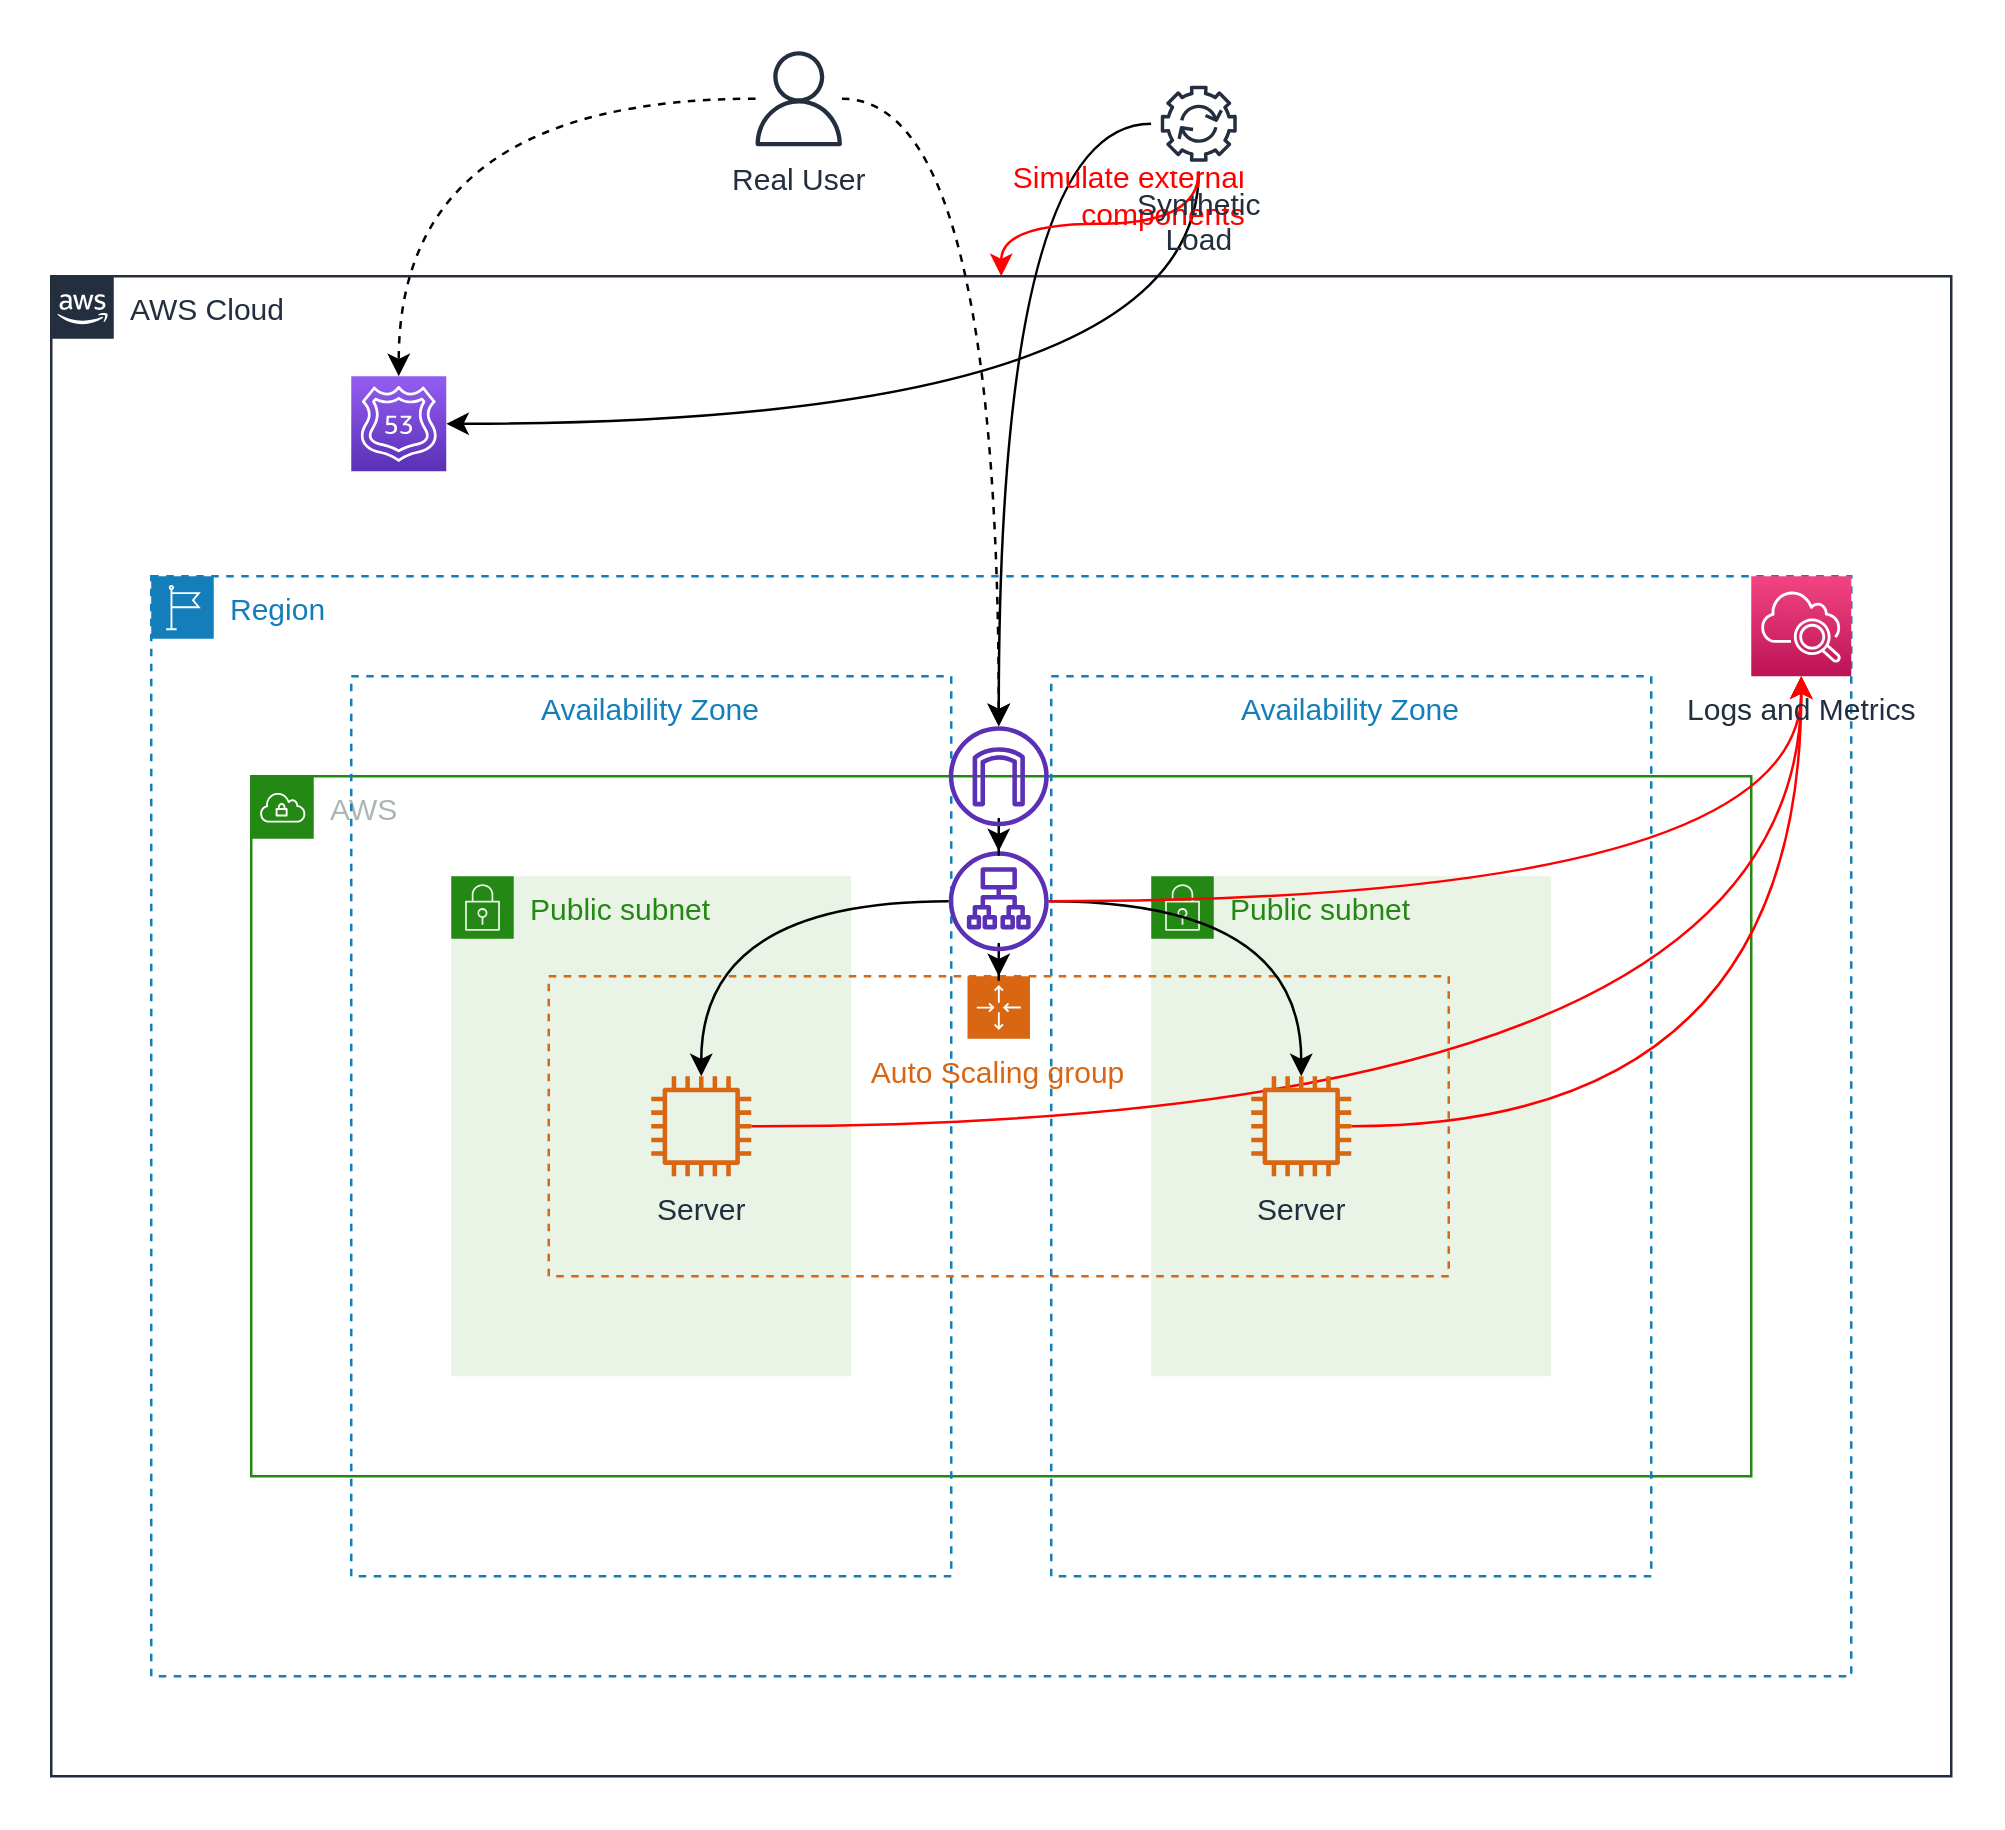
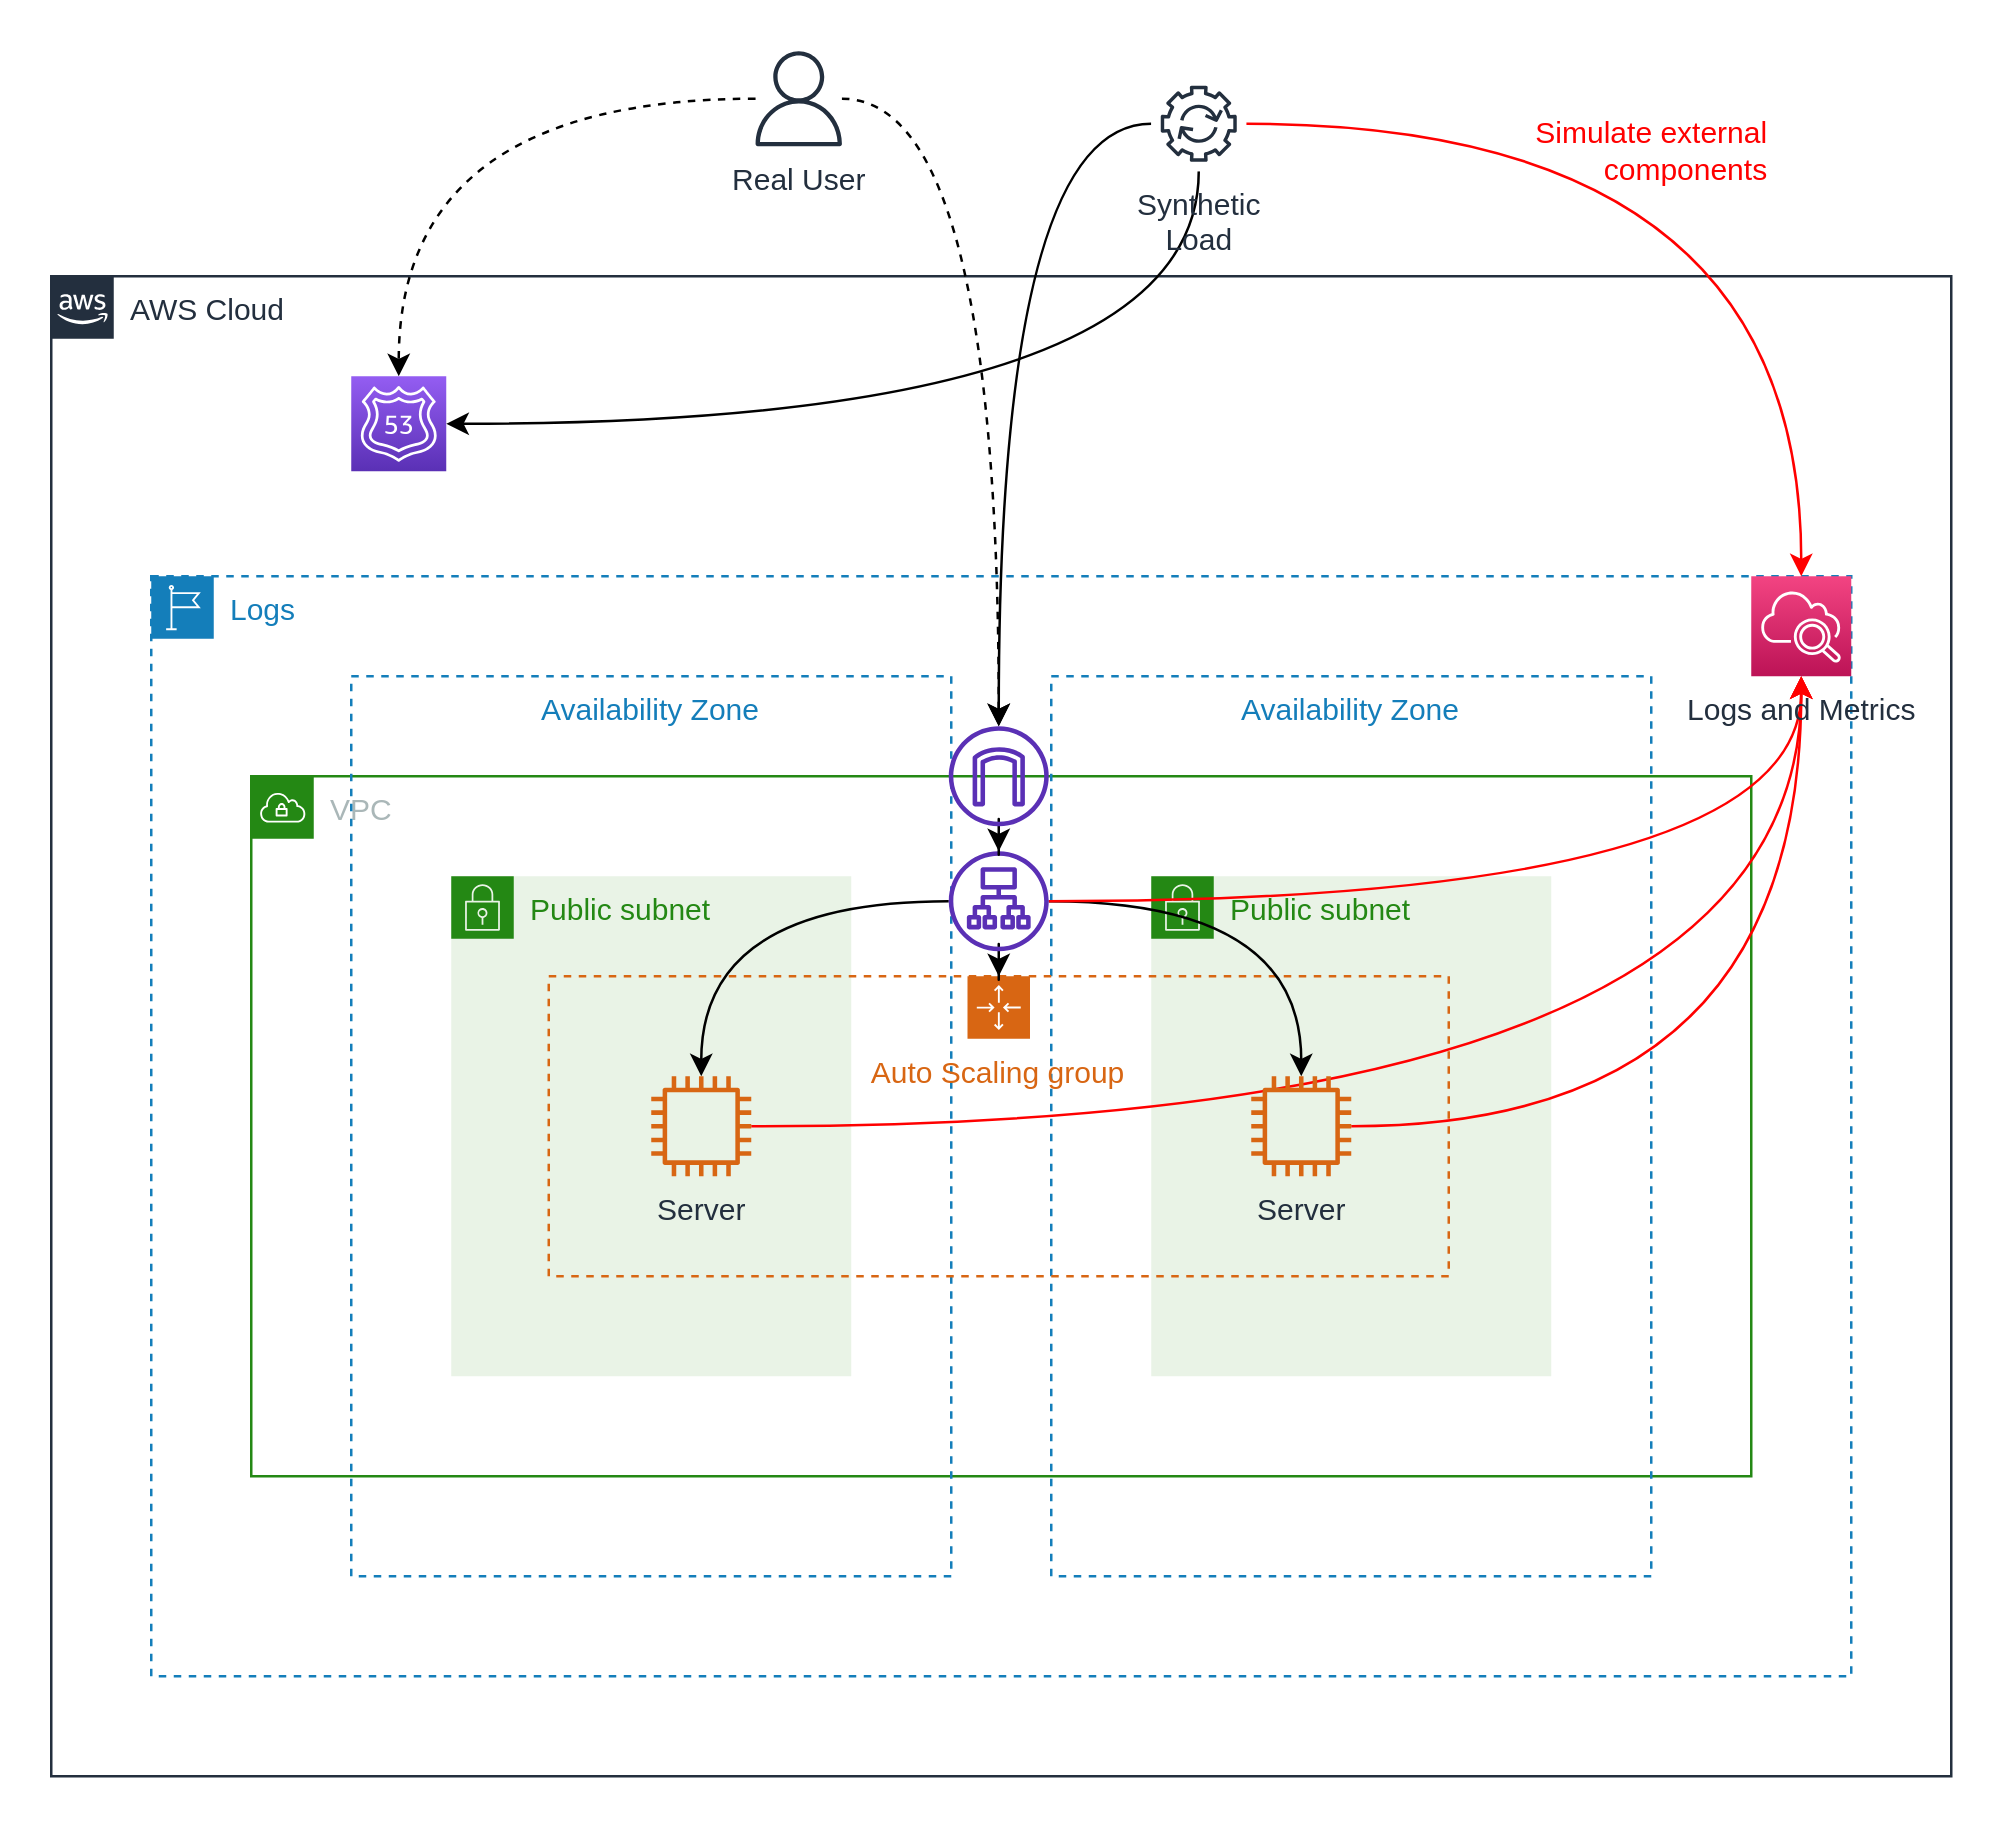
(1126, 223) -> (1491, 153)
(278, 612) -> (265, 612)
(356, 812) -> (356, 812)
